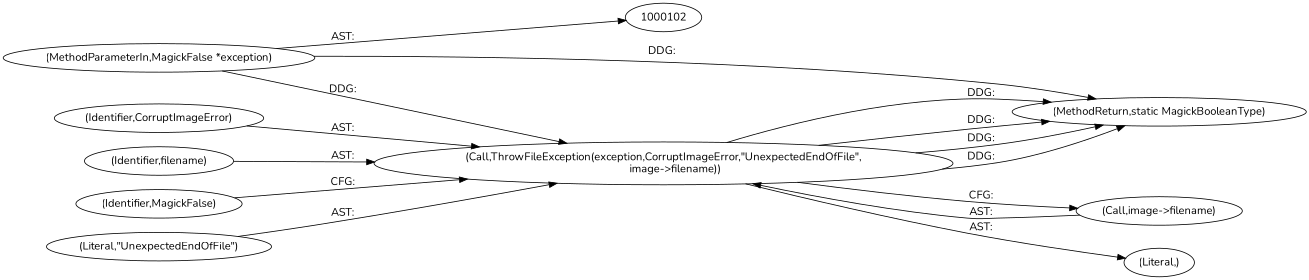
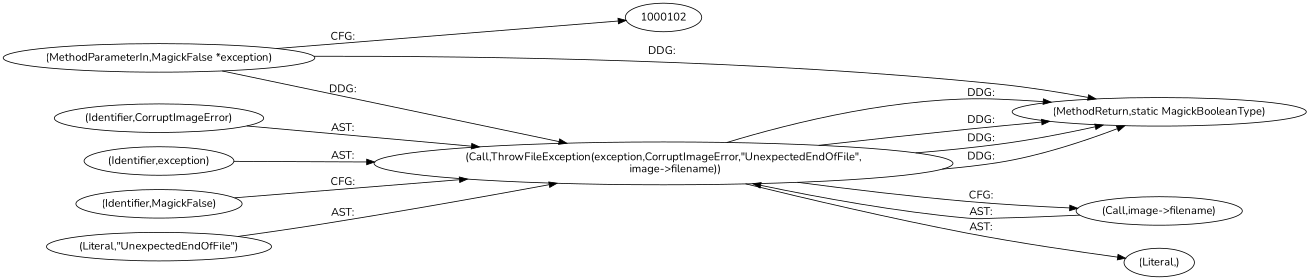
(344, 37) -> (344, 37)
(159, 161) -> (159, 161)
